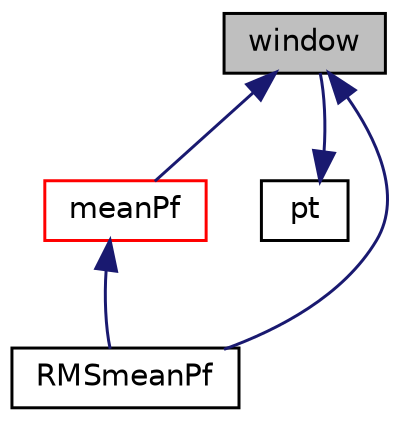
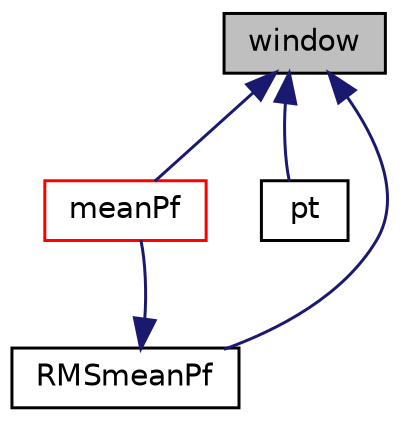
(325, 112) -> (285, 142)
(106, 310) -> (145, 280)
